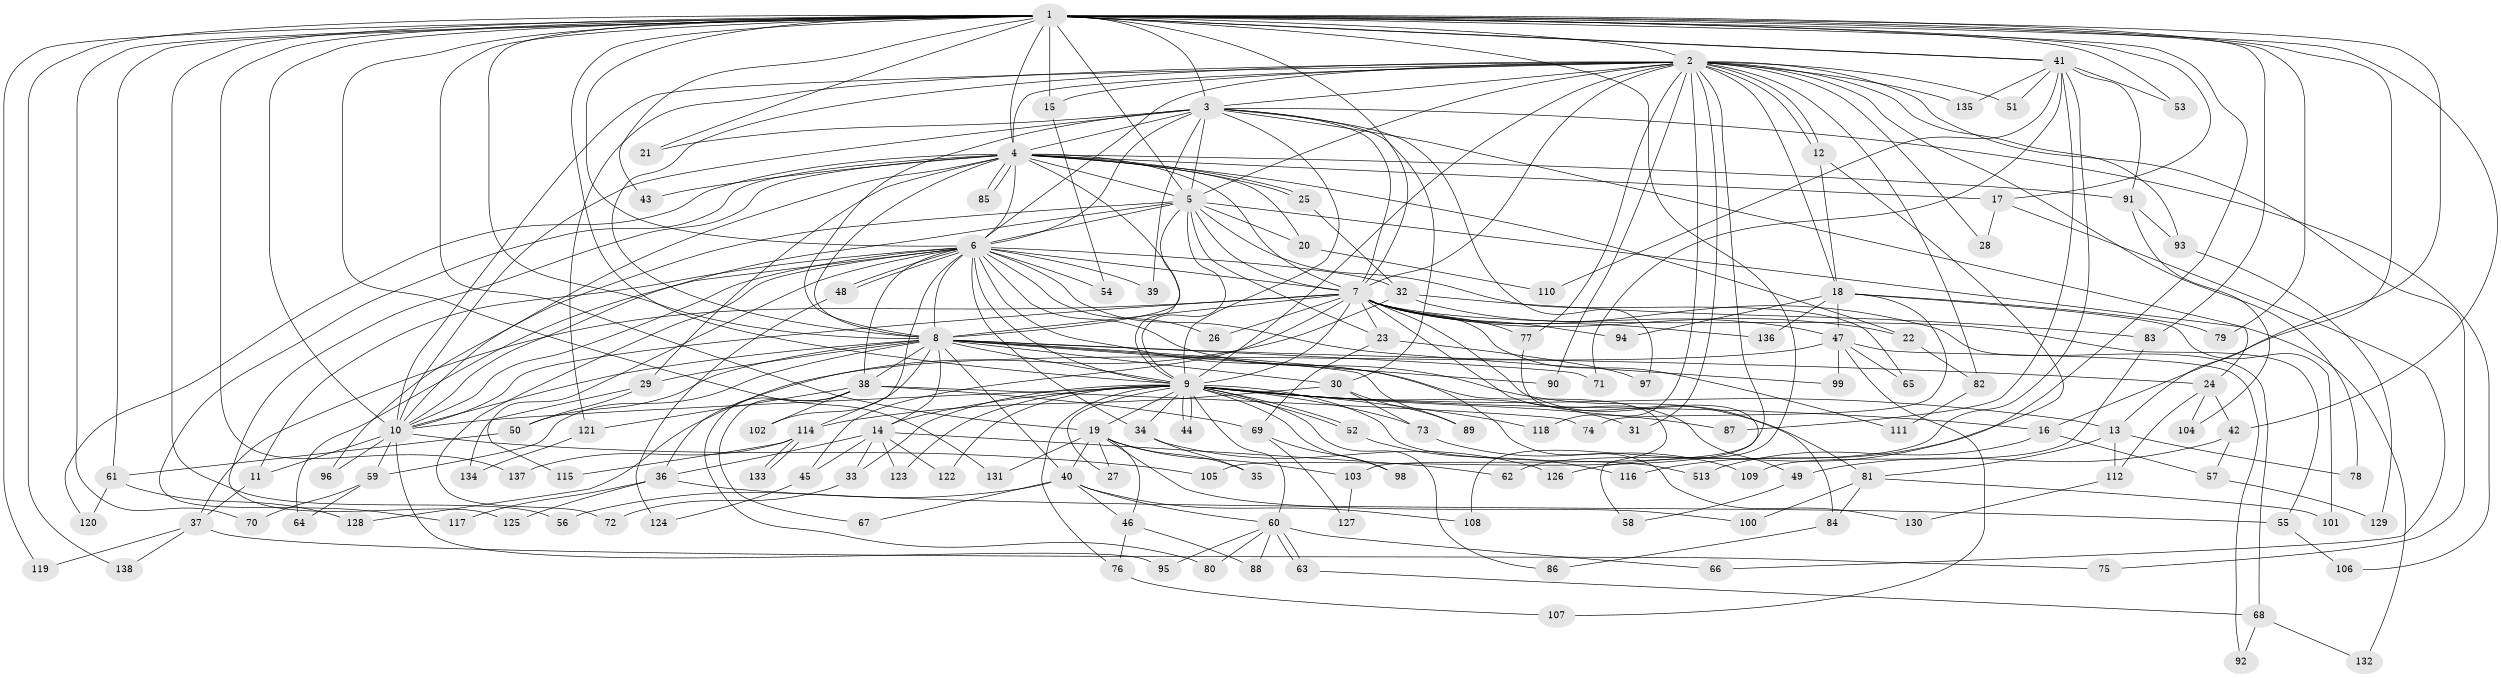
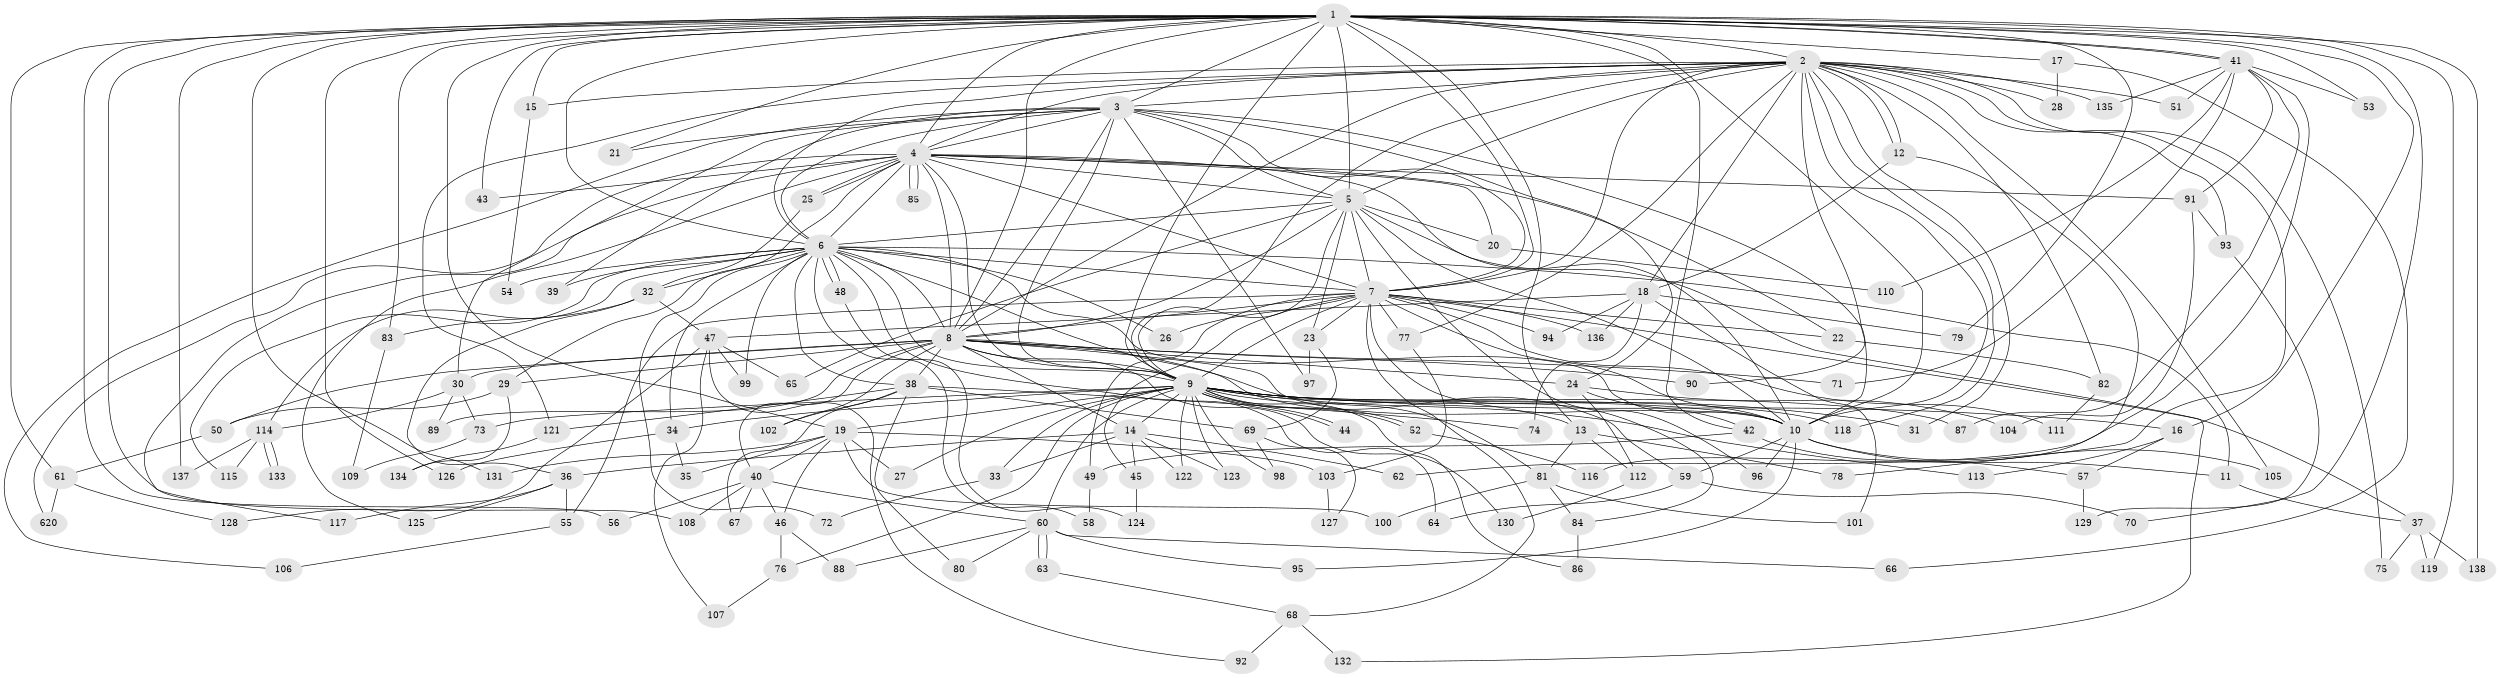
(1506, 177) -> none
(1702, 477) -> (1976, 477)
(89, 524) -> (49, 524)
